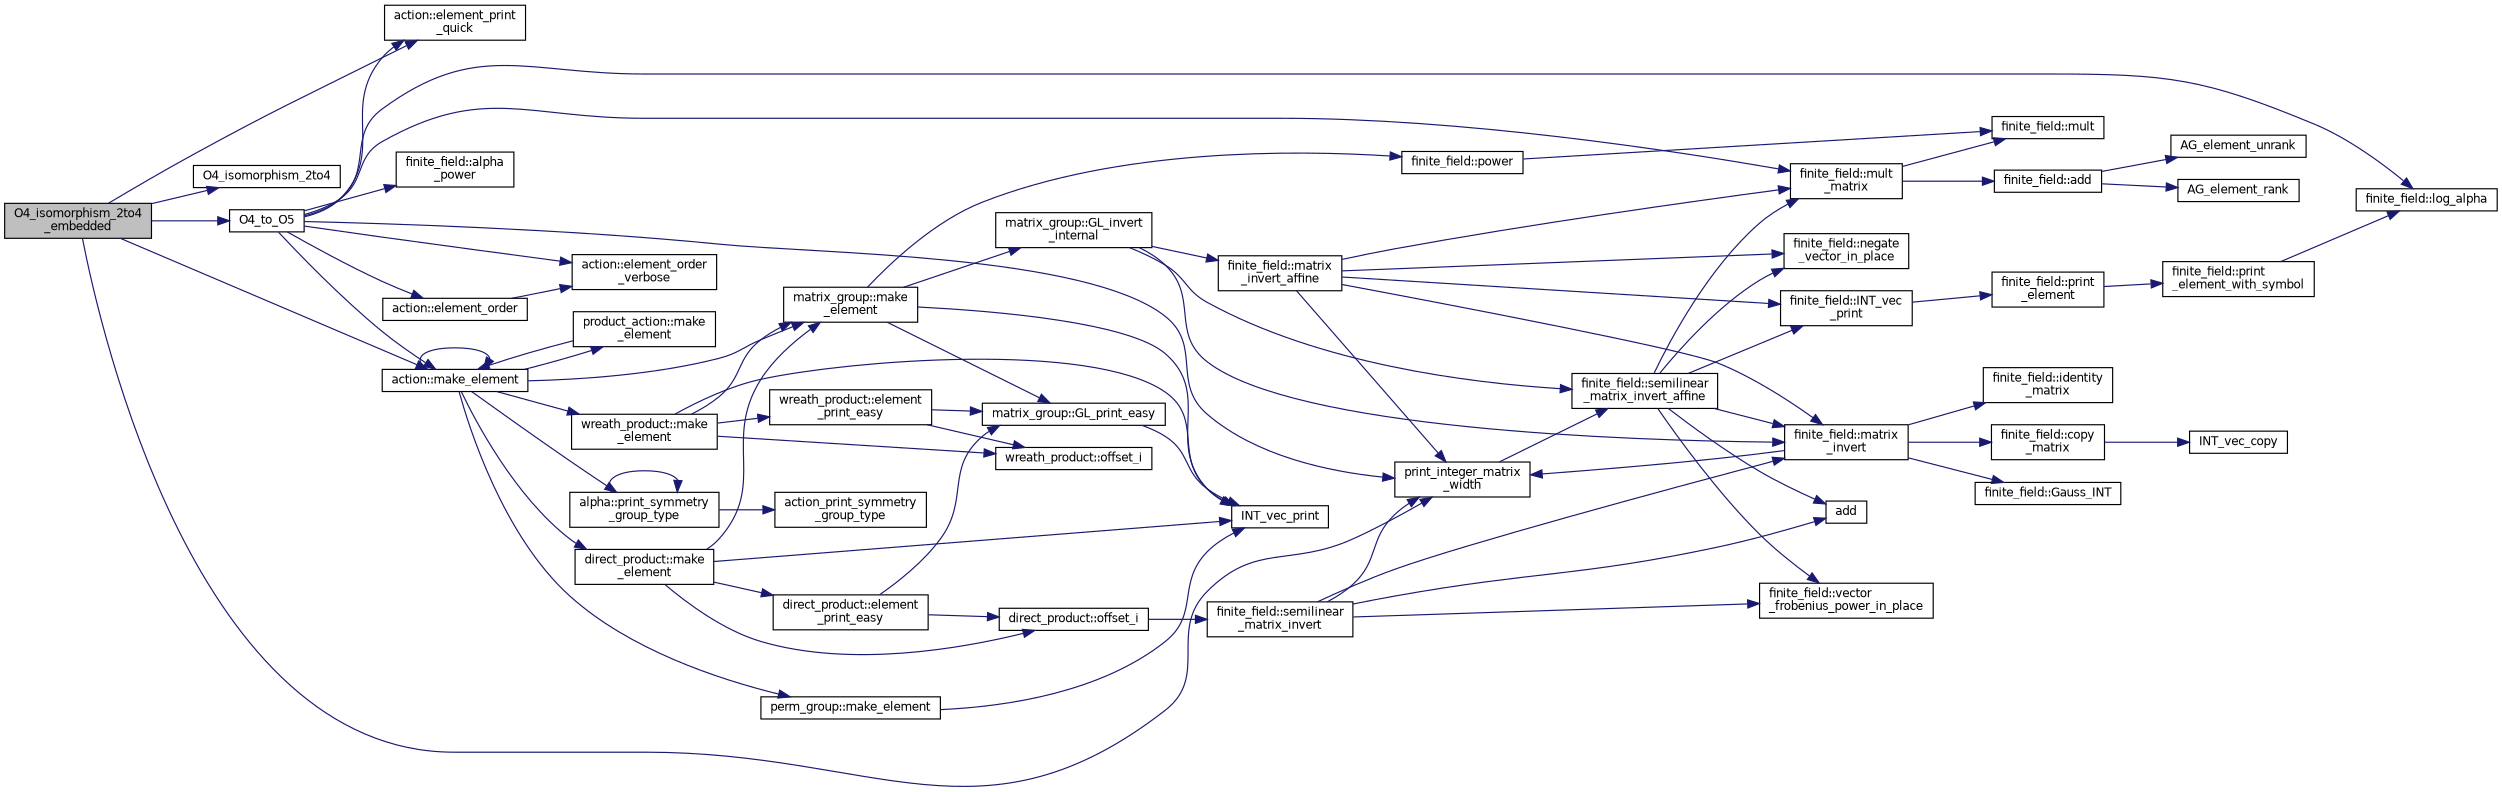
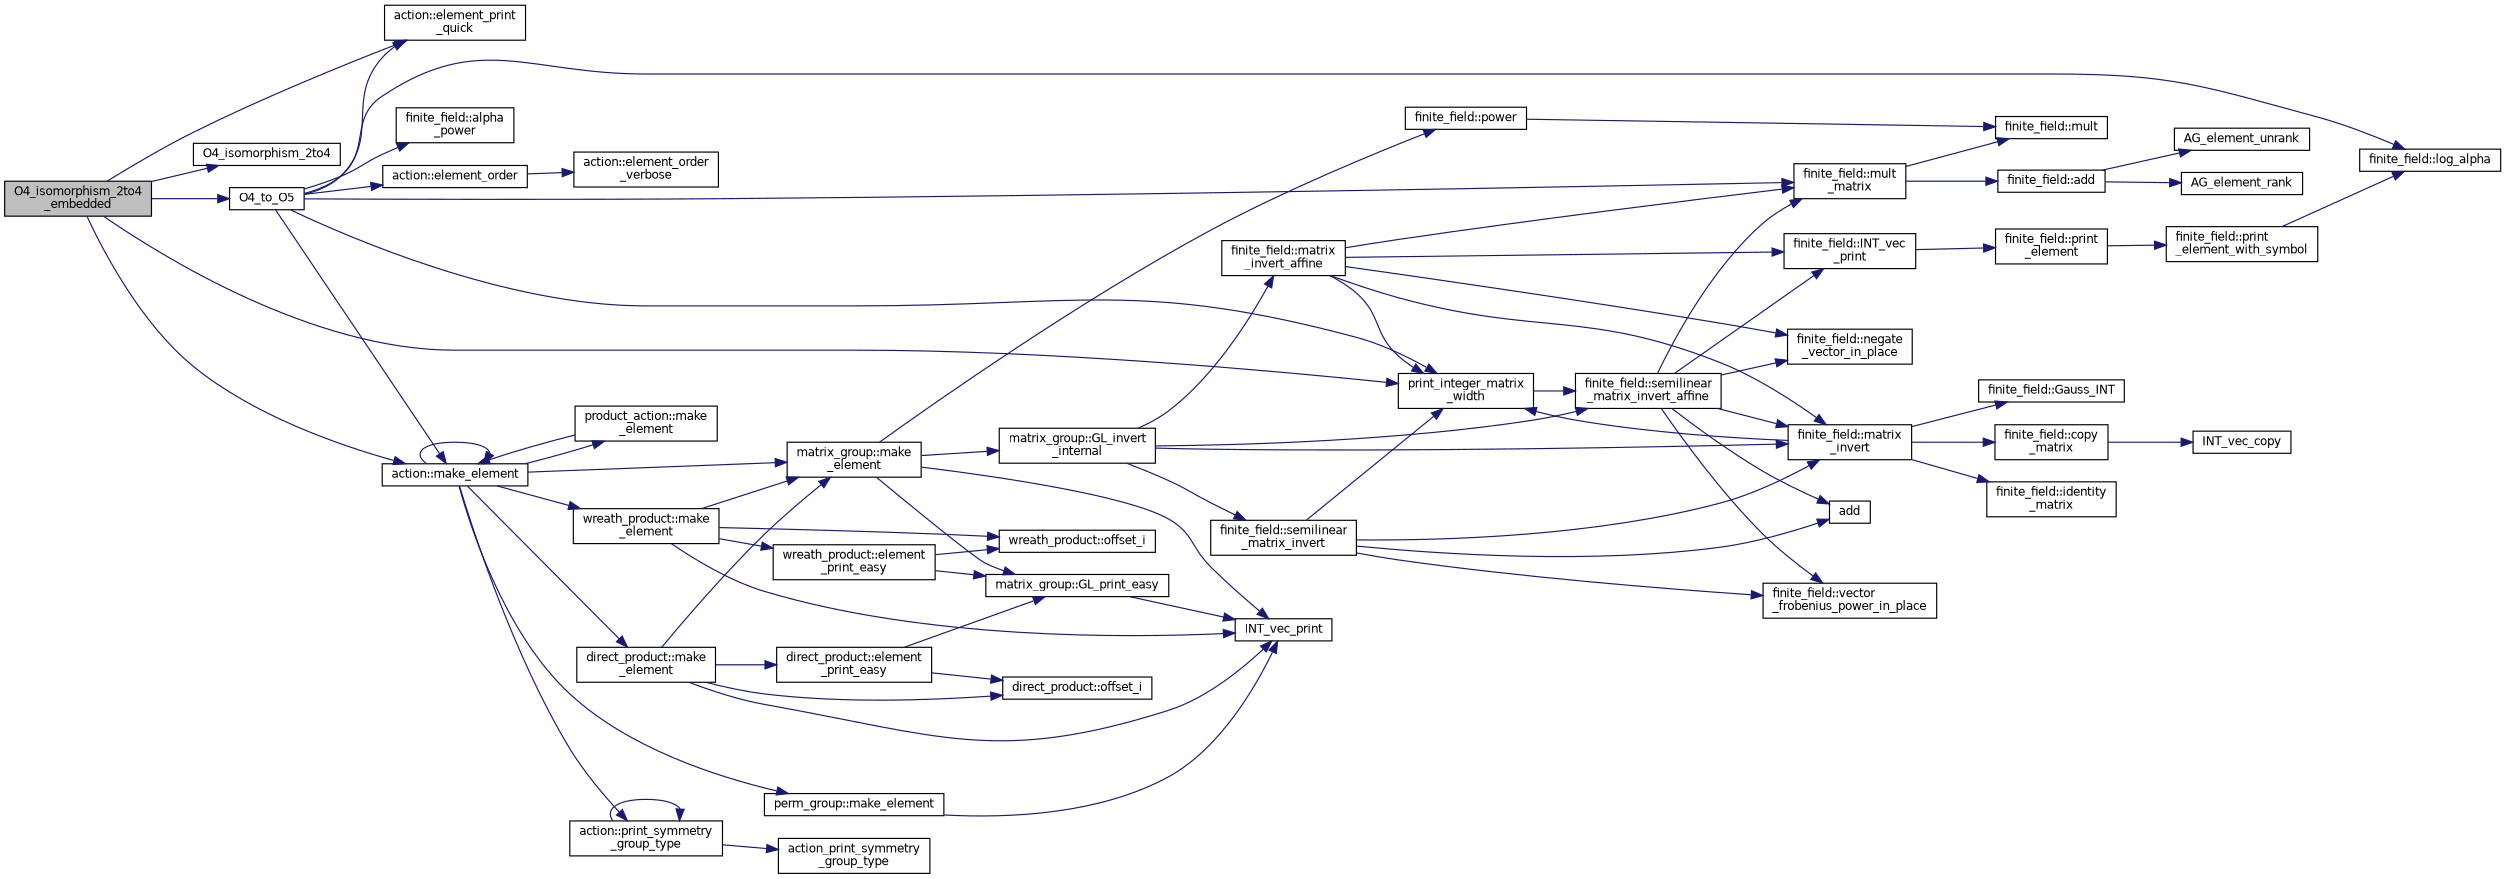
(432, 244) -> none
(644, 510) -> (646, 838)
(1172, 619) -> (1182, 487)
